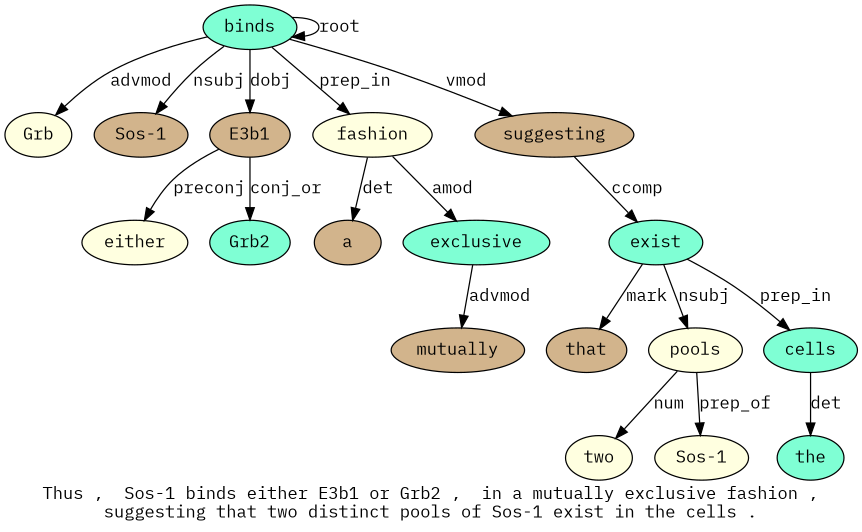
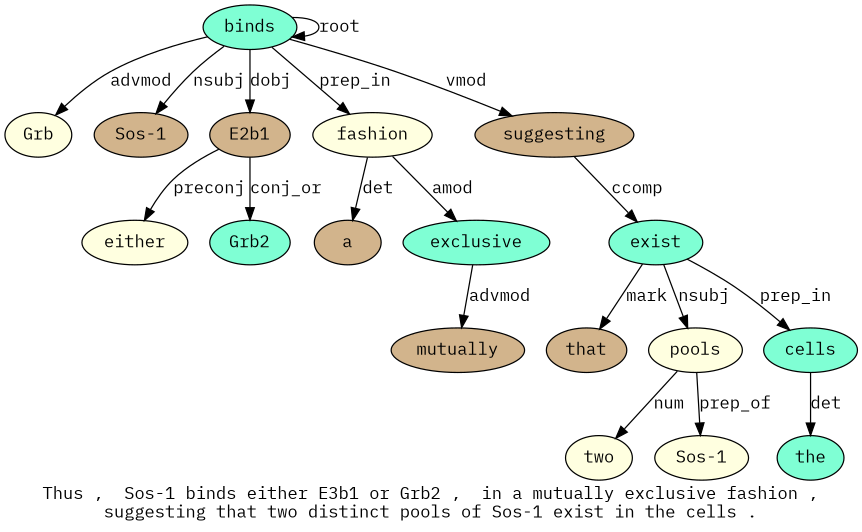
(250, 135) -> (250, 135)
